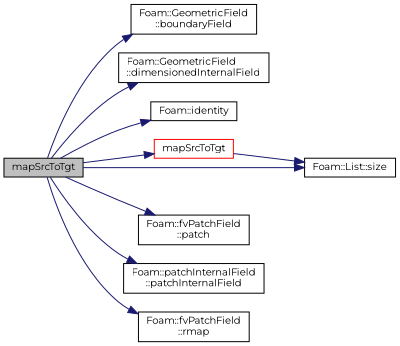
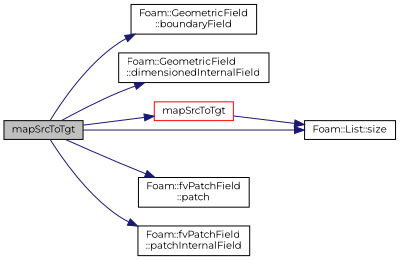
(194, 111) -> none
(194, 278) -> (194, 241)
(194, 327) -> none
